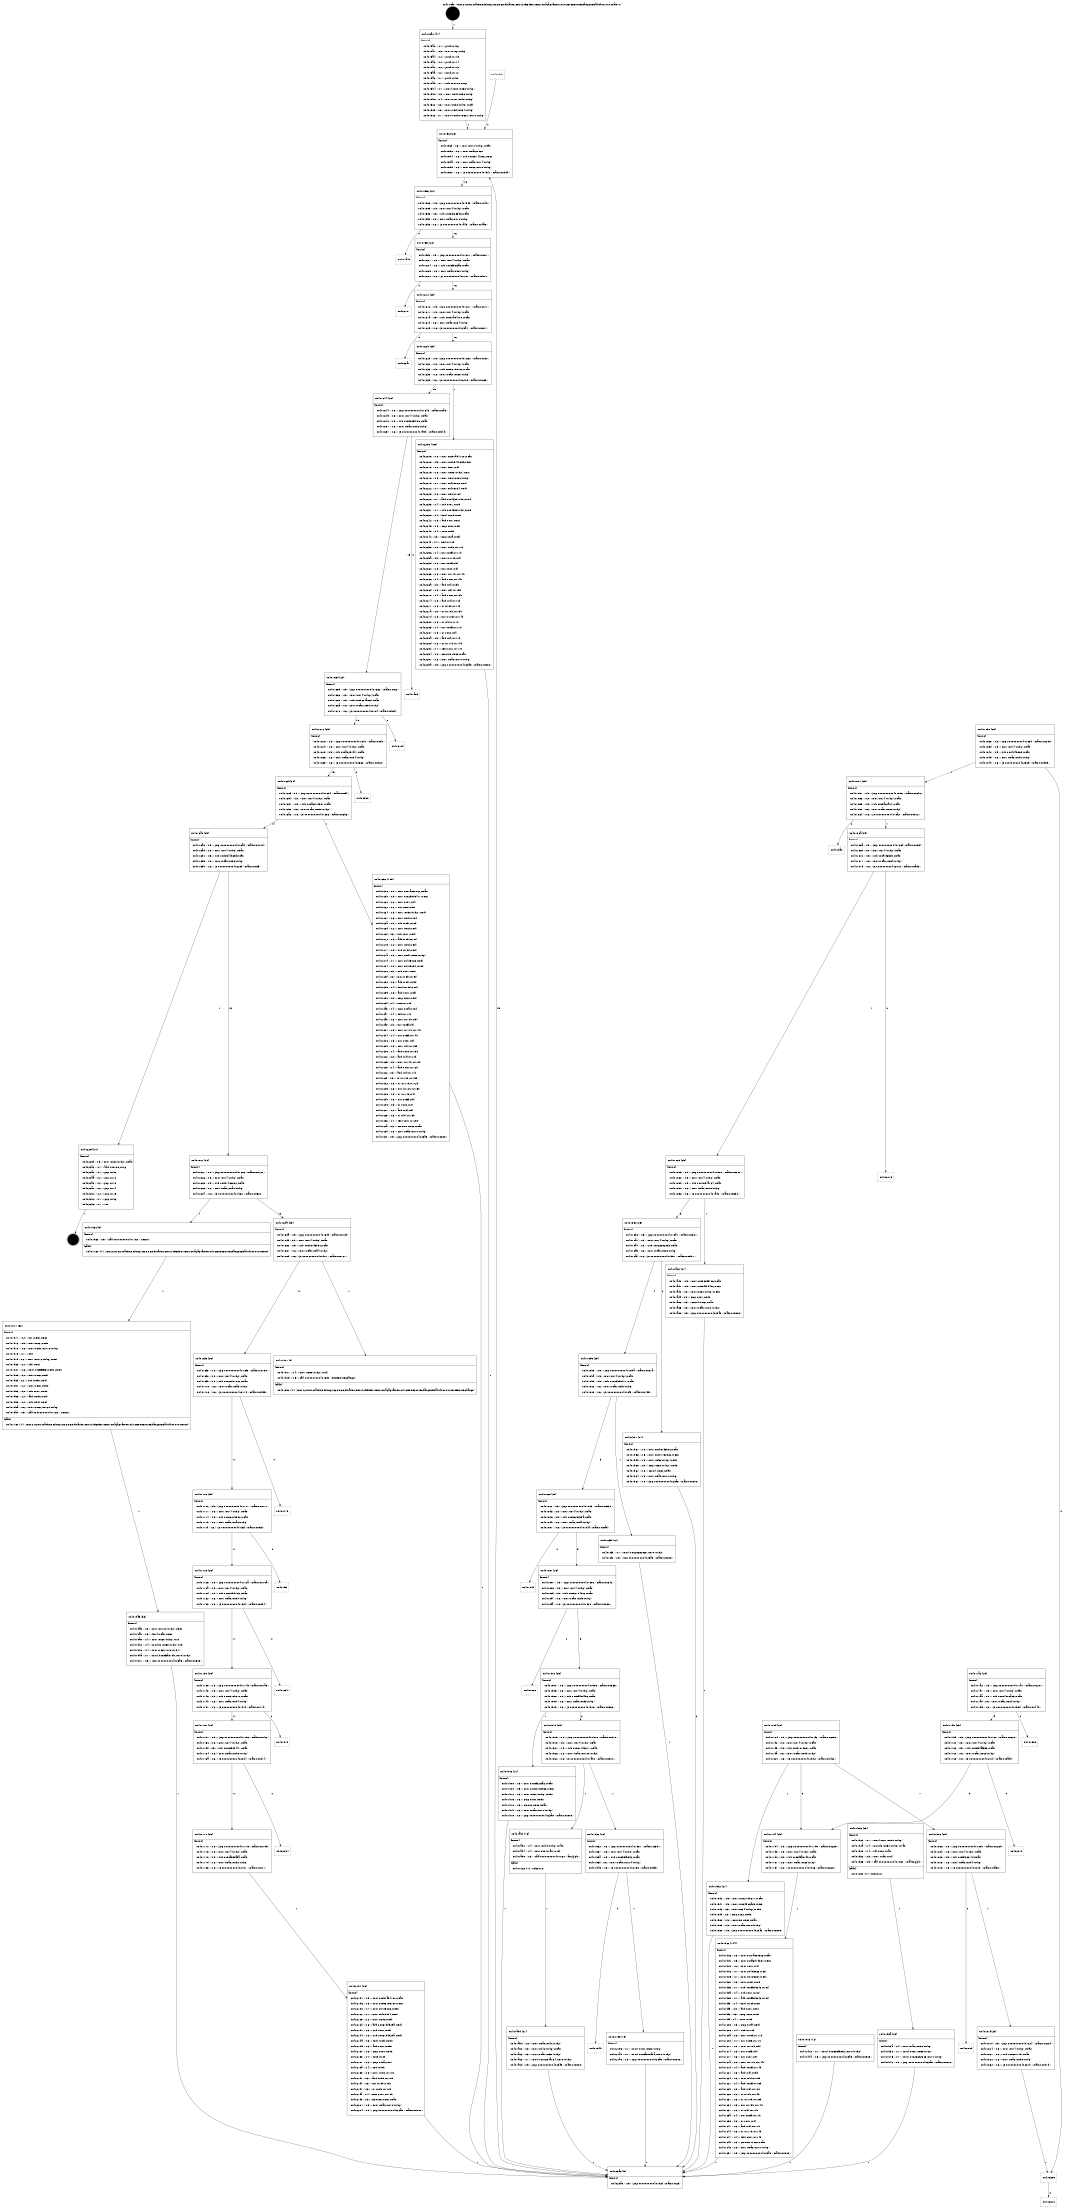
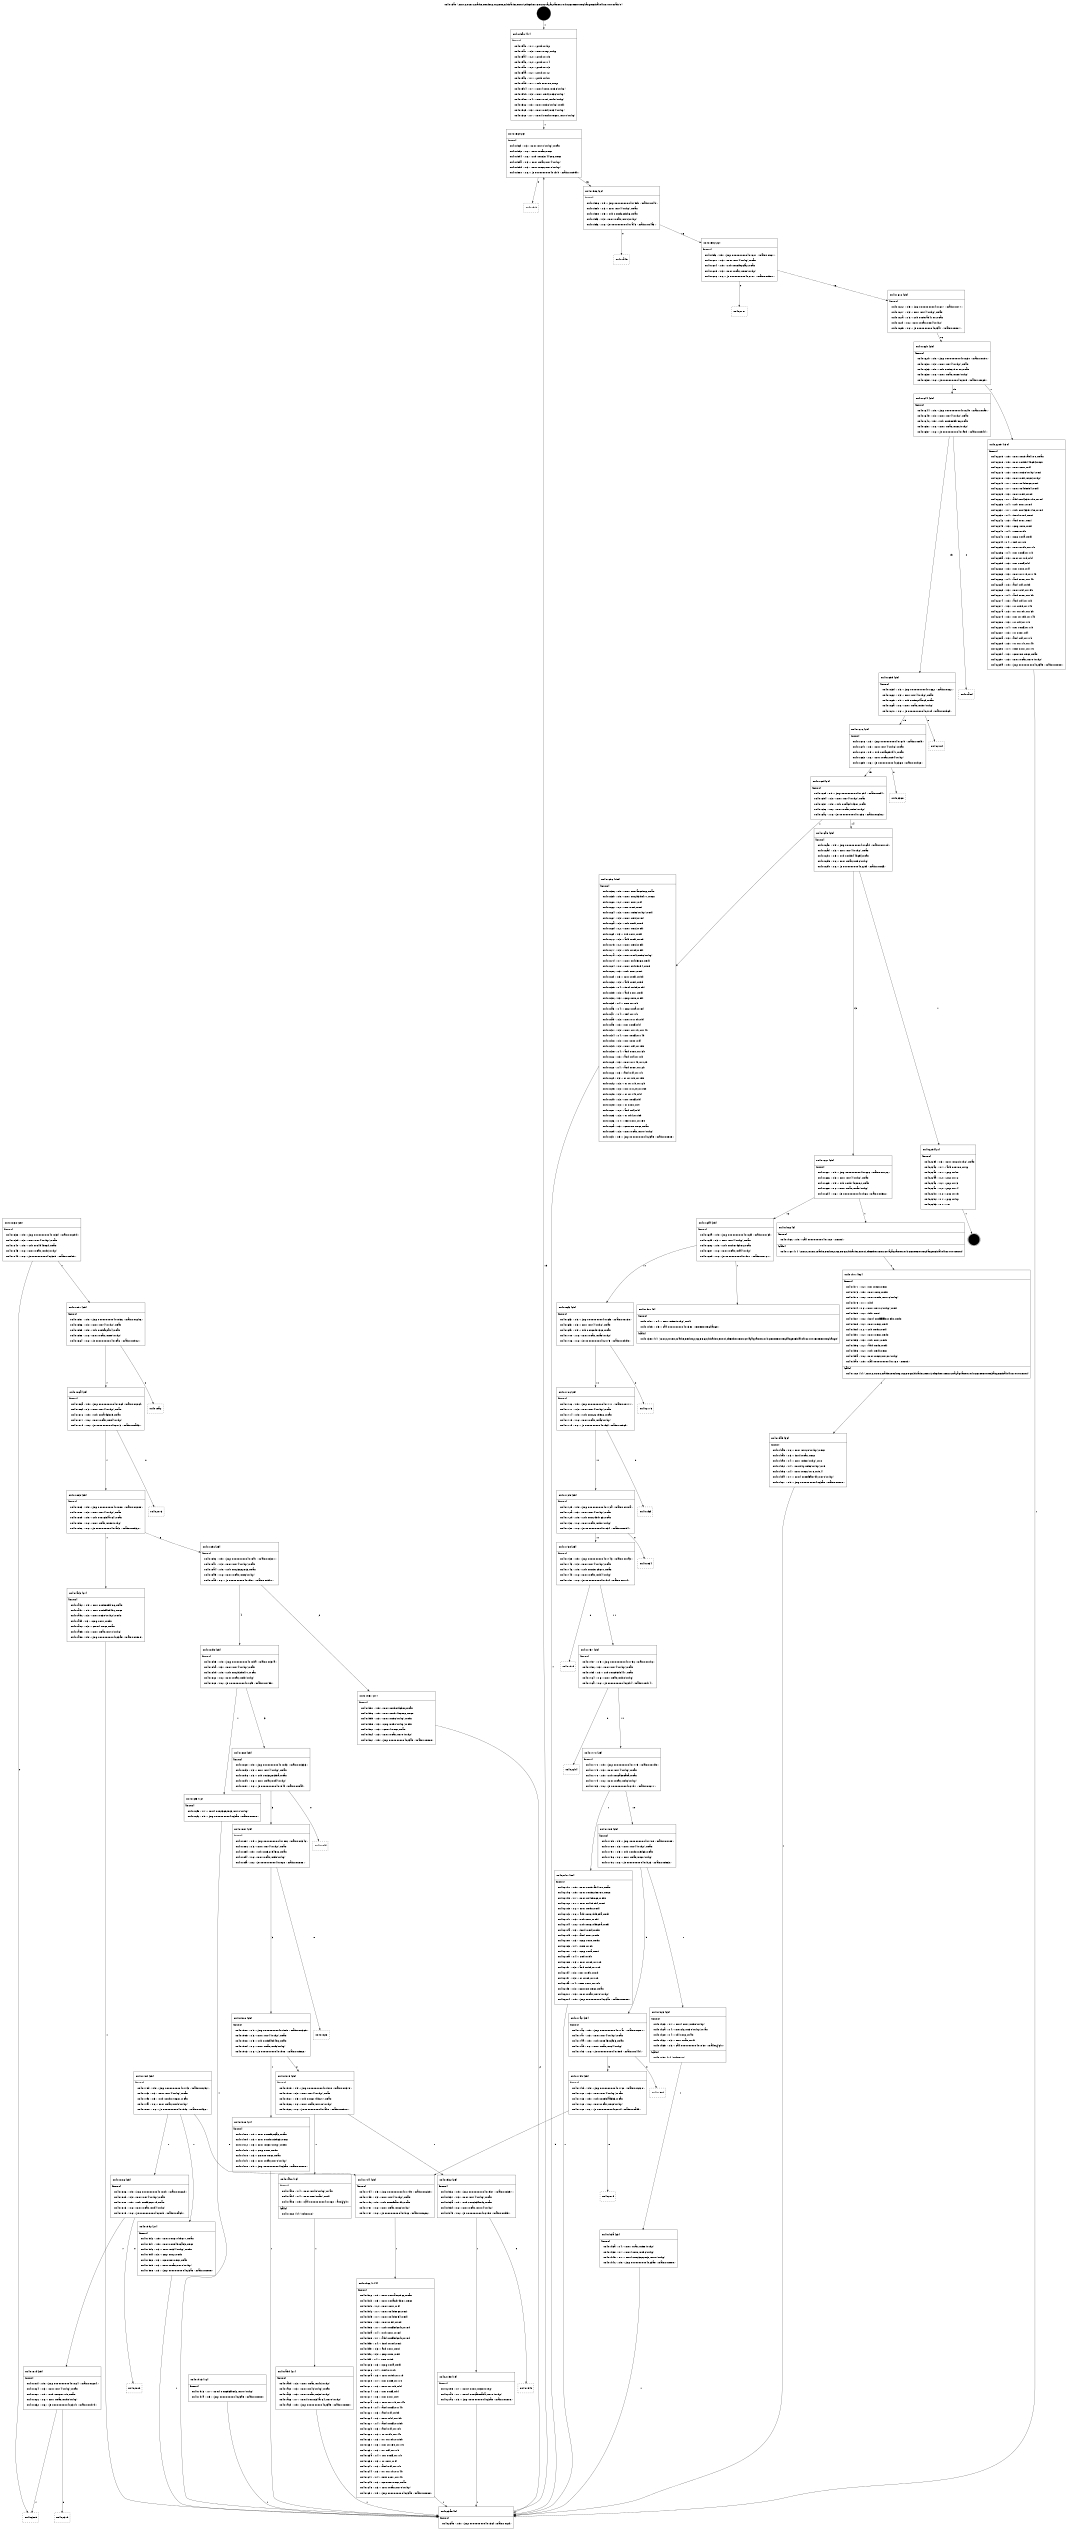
(492, 104) -> (535, 189)
(404, 363) -> none
none -> (637, 1846)
(1049, 2189) -> (62, 2460)
